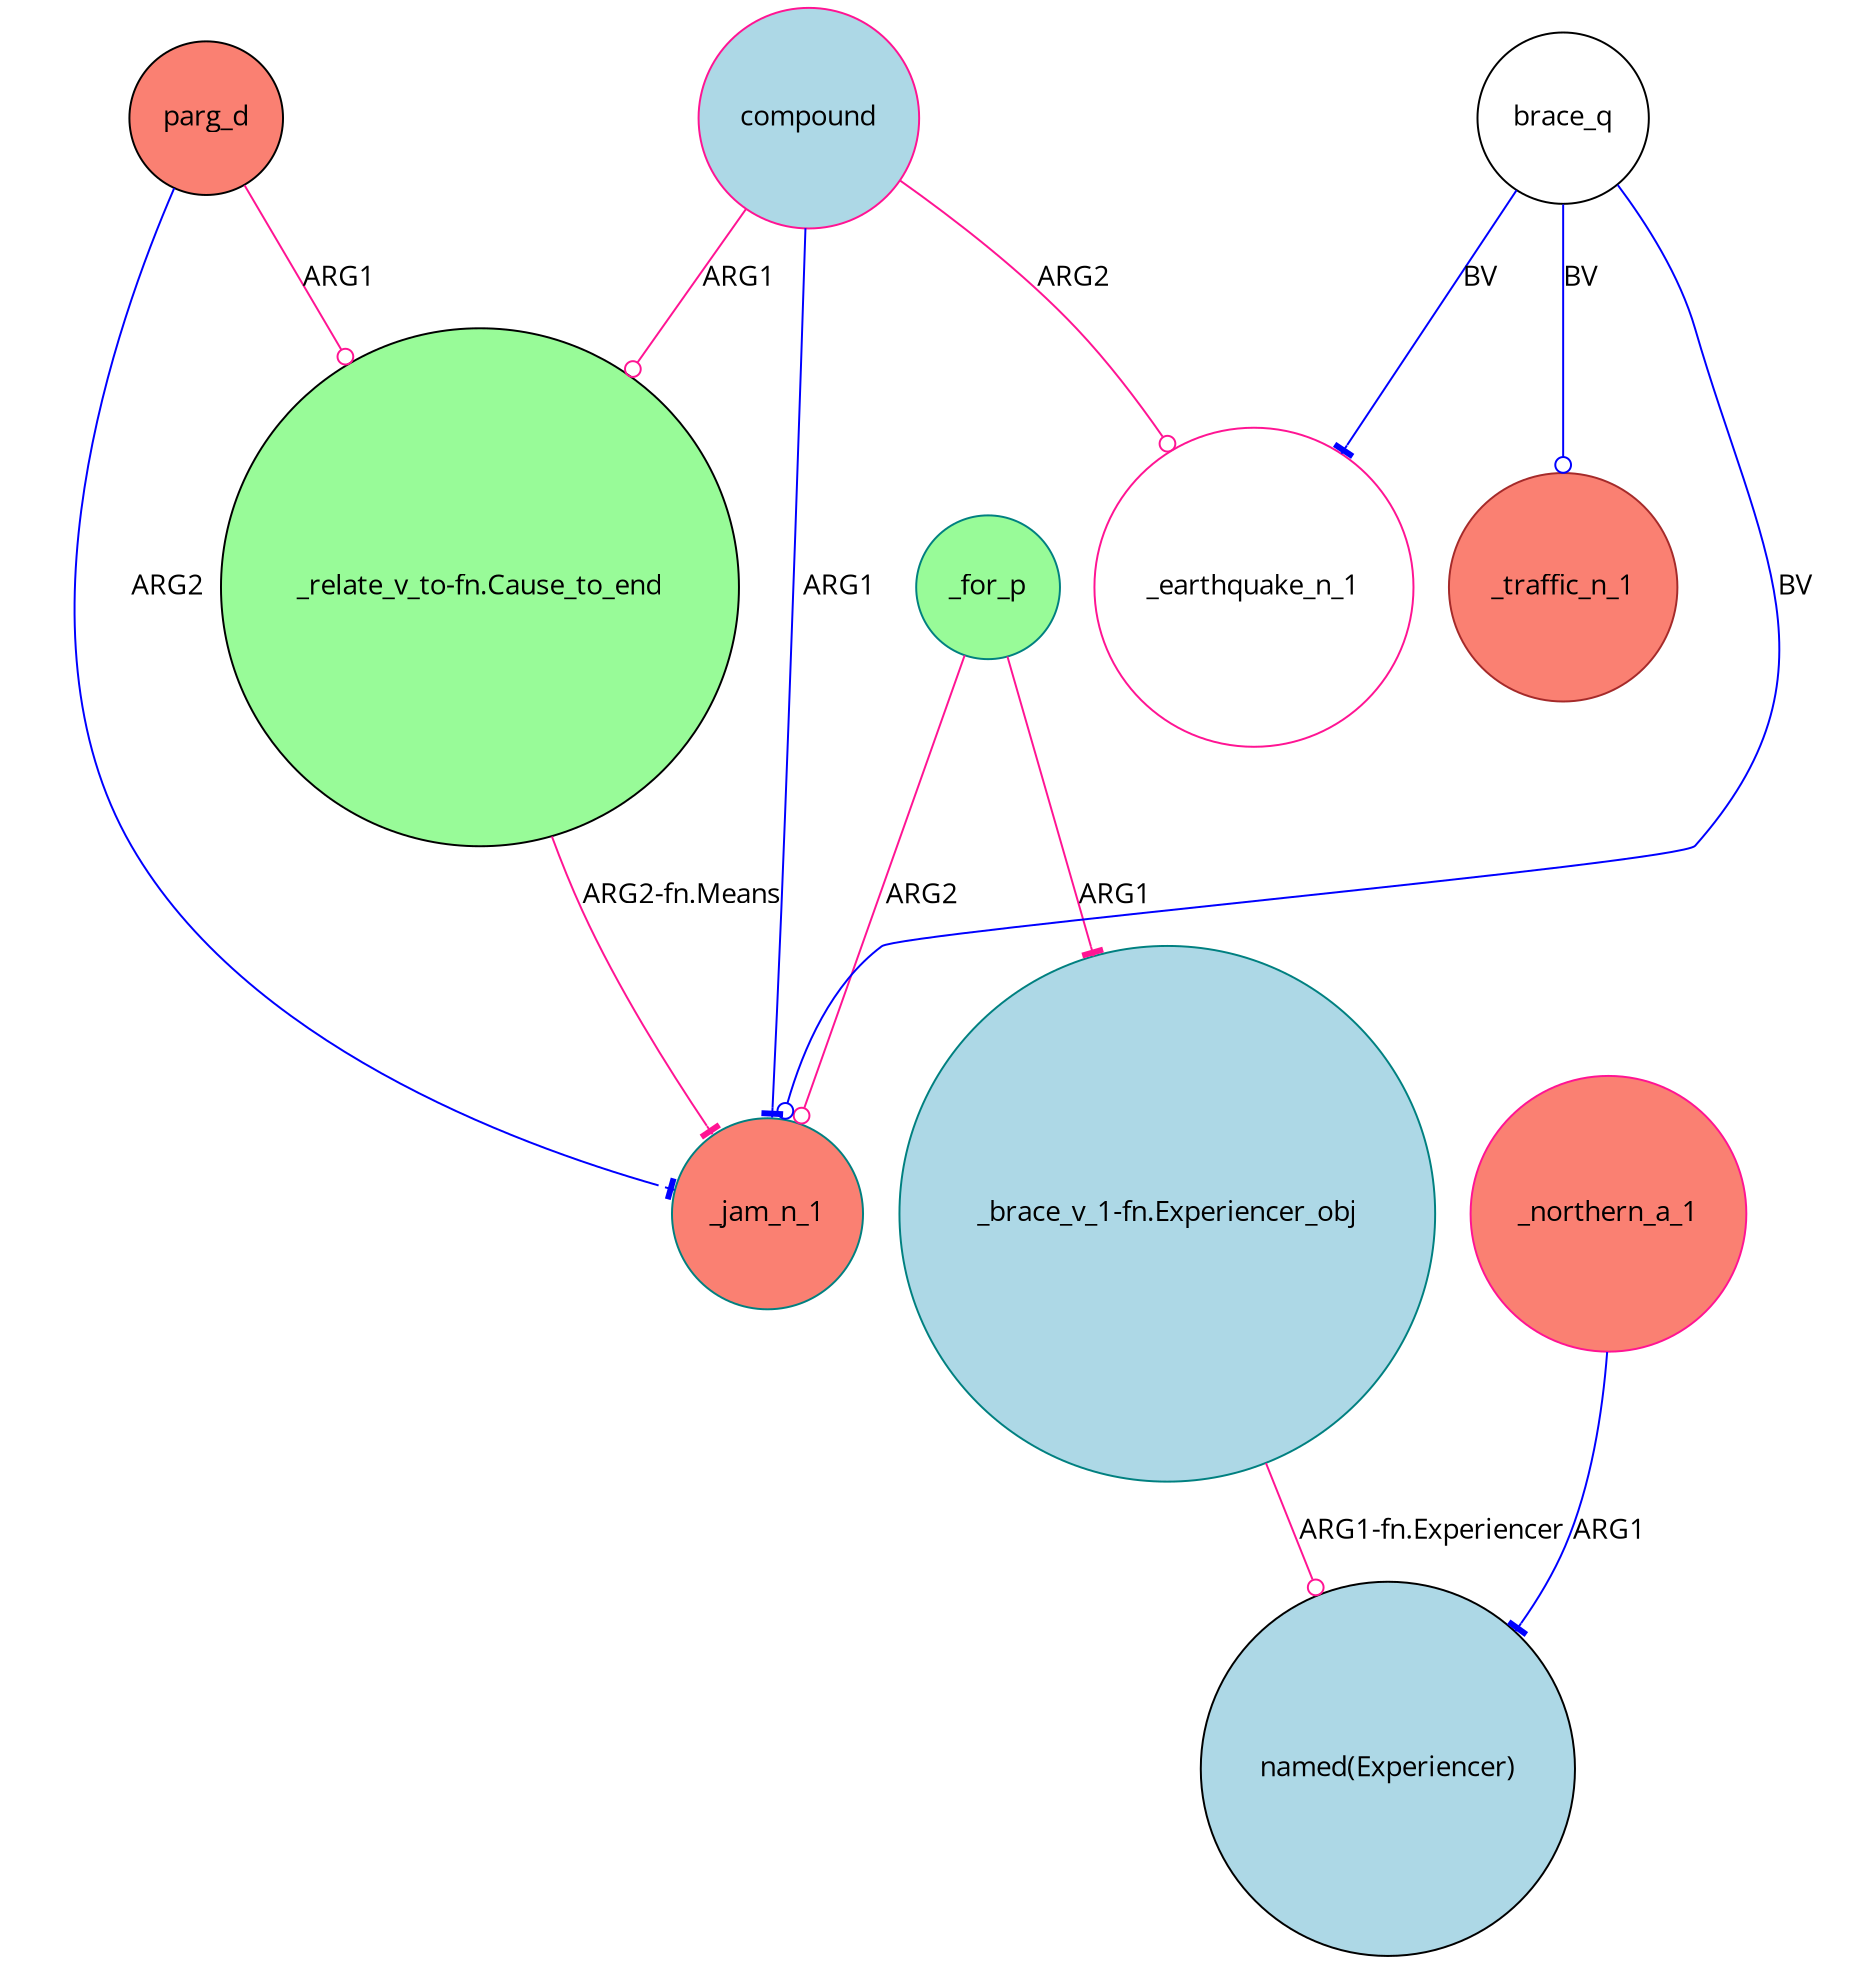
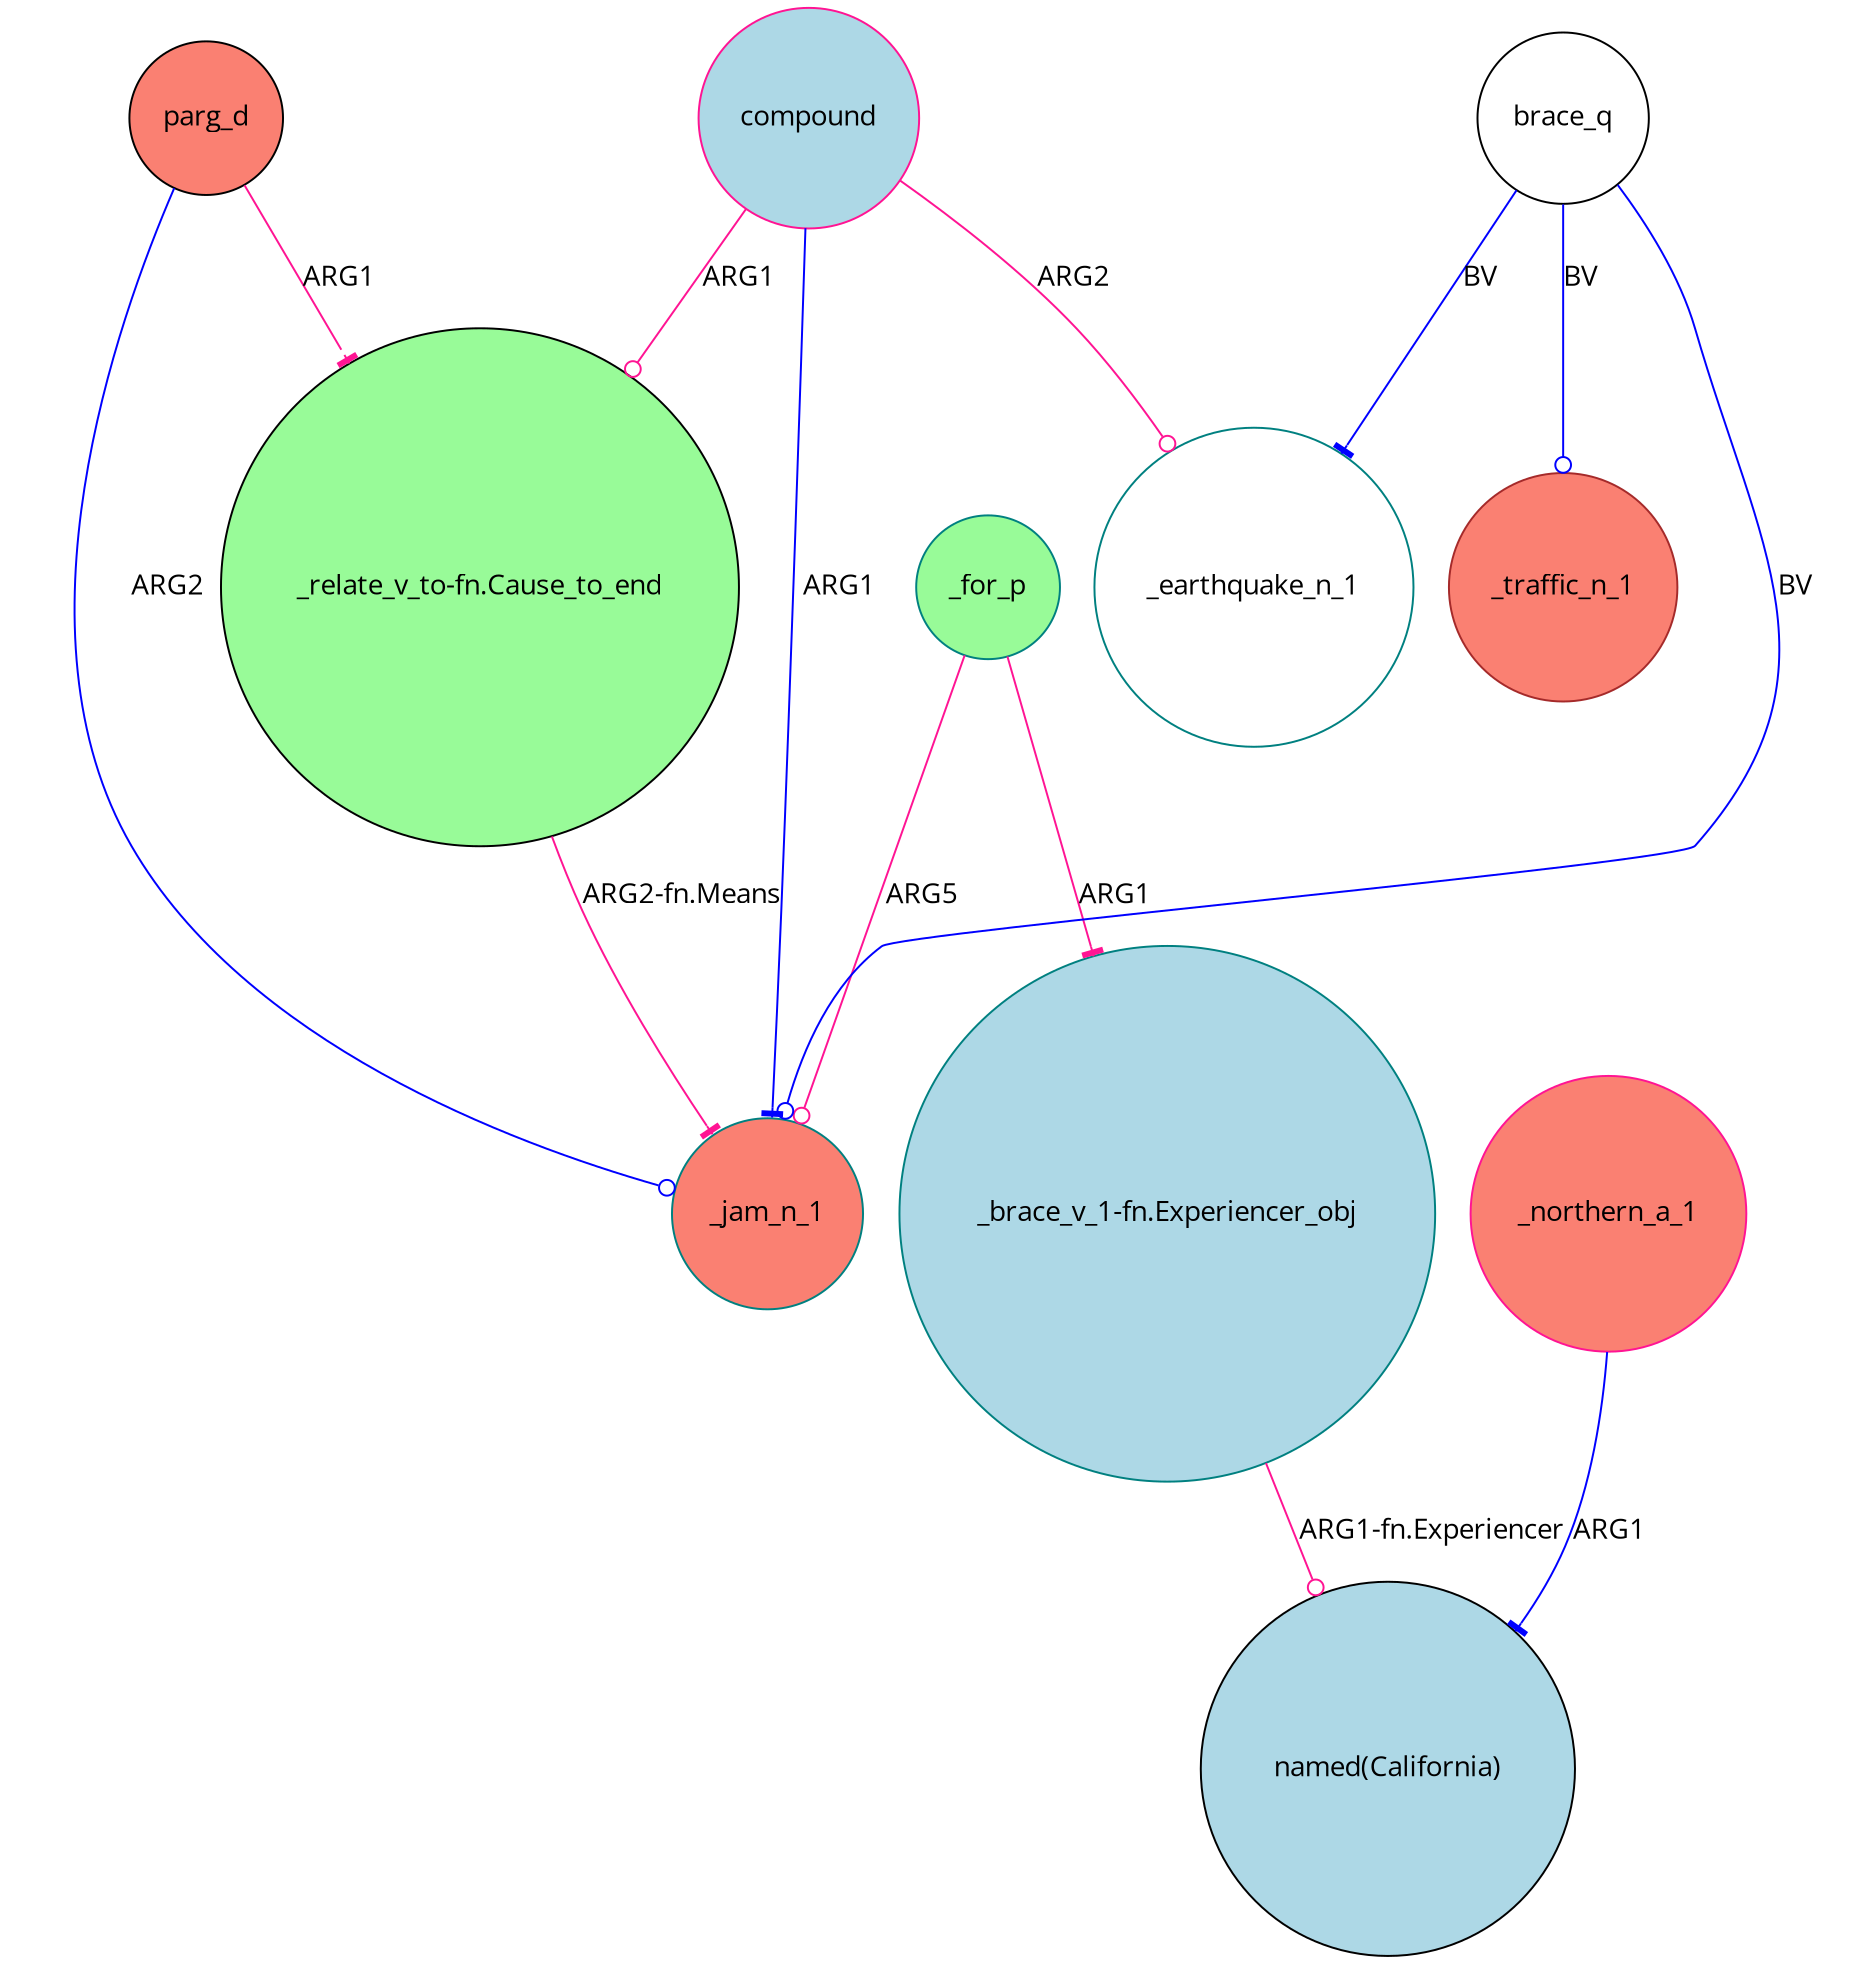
(293, 268) -> (293, 268)
(1254, 587) -> (1254, 587)
(124, 828) -> (124, 828)
(922, 896) -> (922, 896)
(1388, 1769) -> (1388, 1769)
